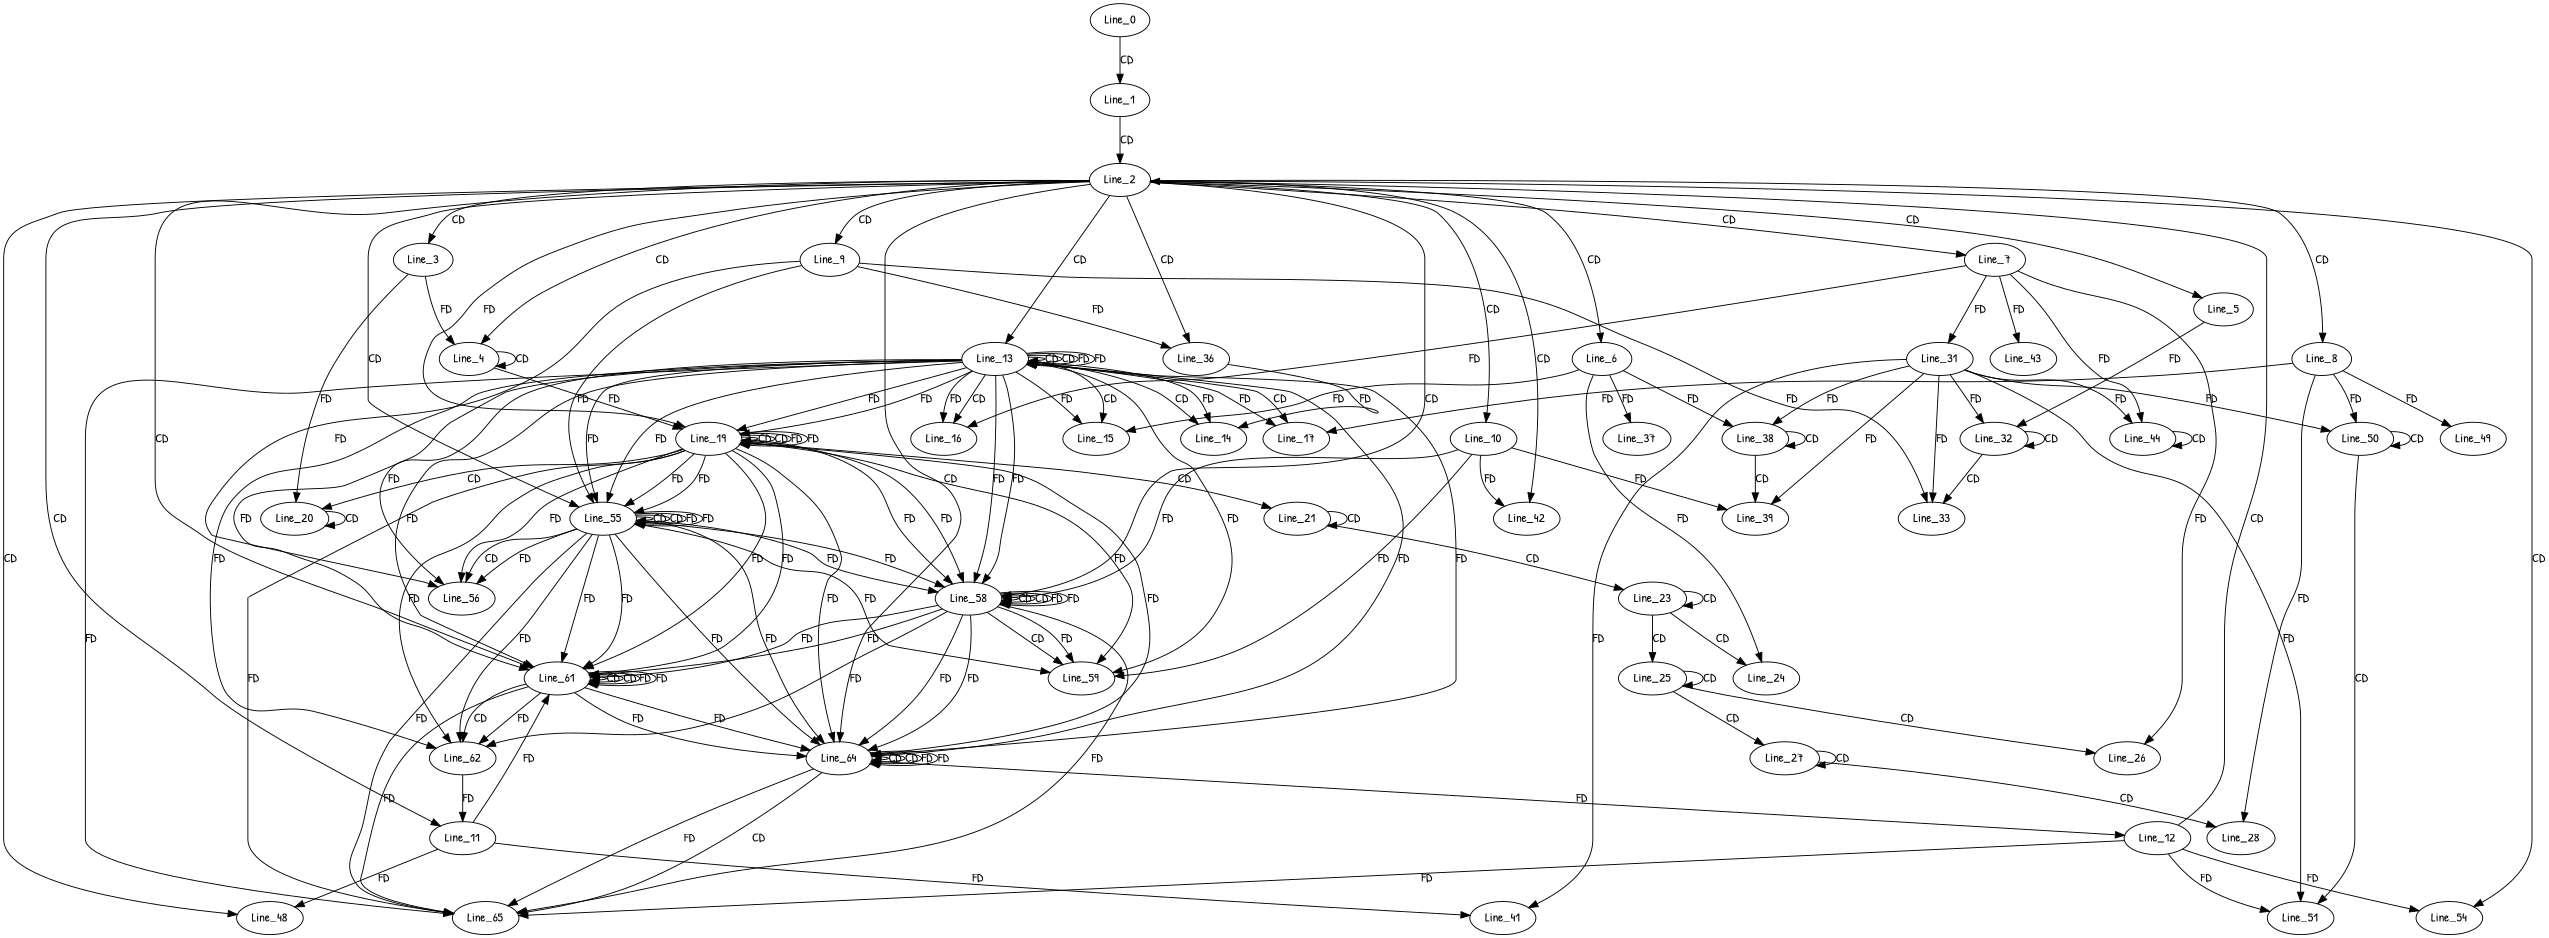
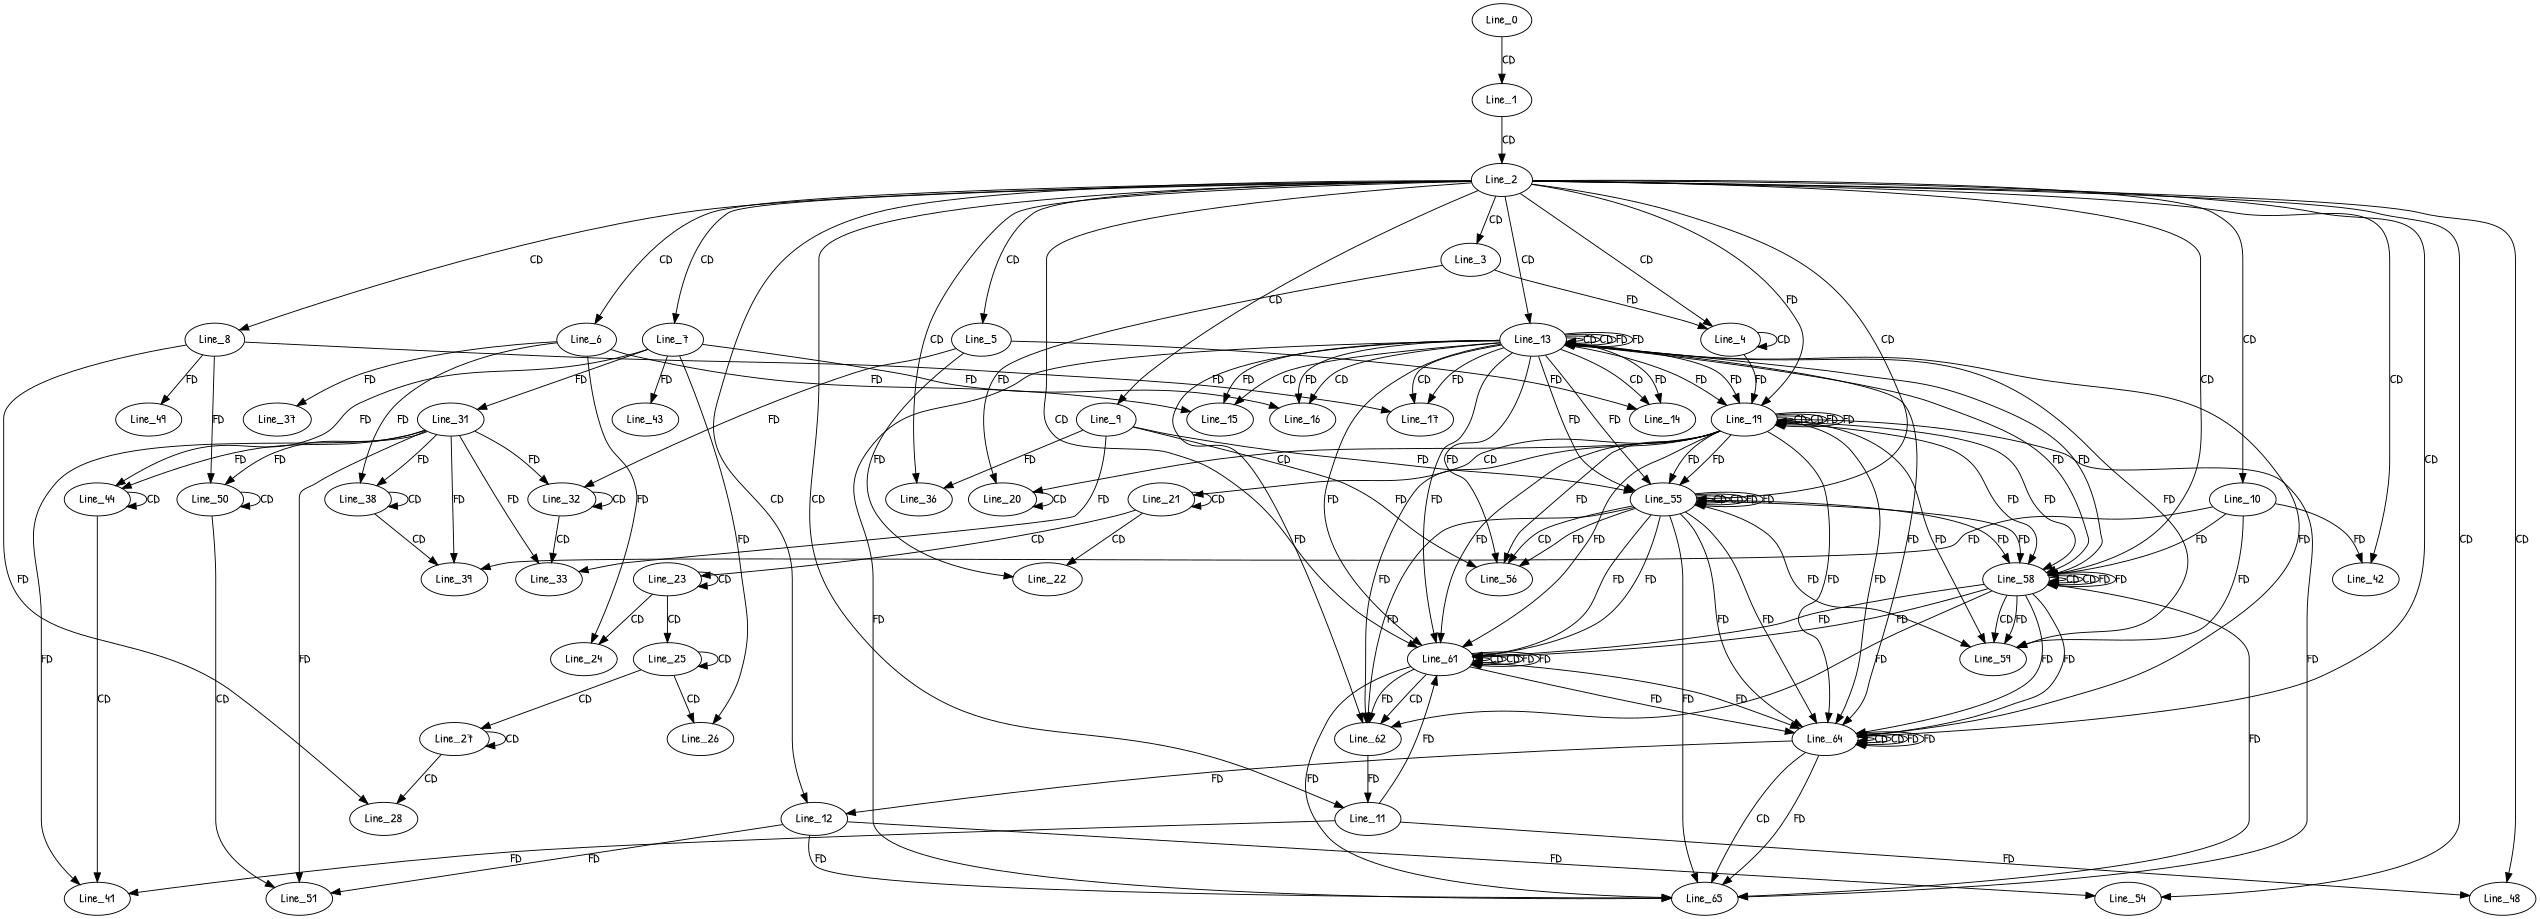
(2010, 214) -> (836, 226)
(1366, 408) -> (1399, 365)
none -> (1048, 579)
none -> (97, 694)
